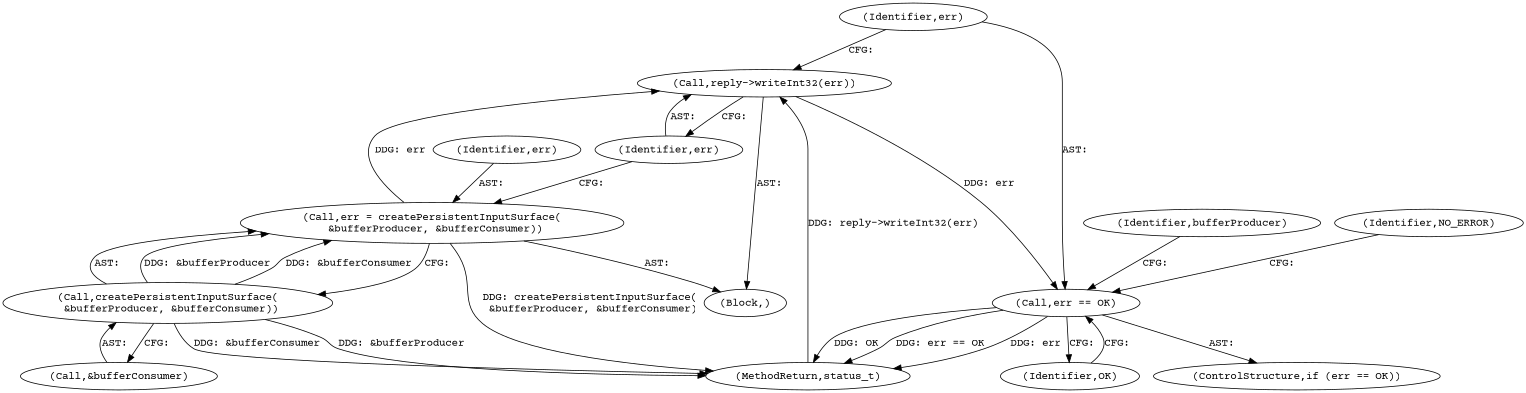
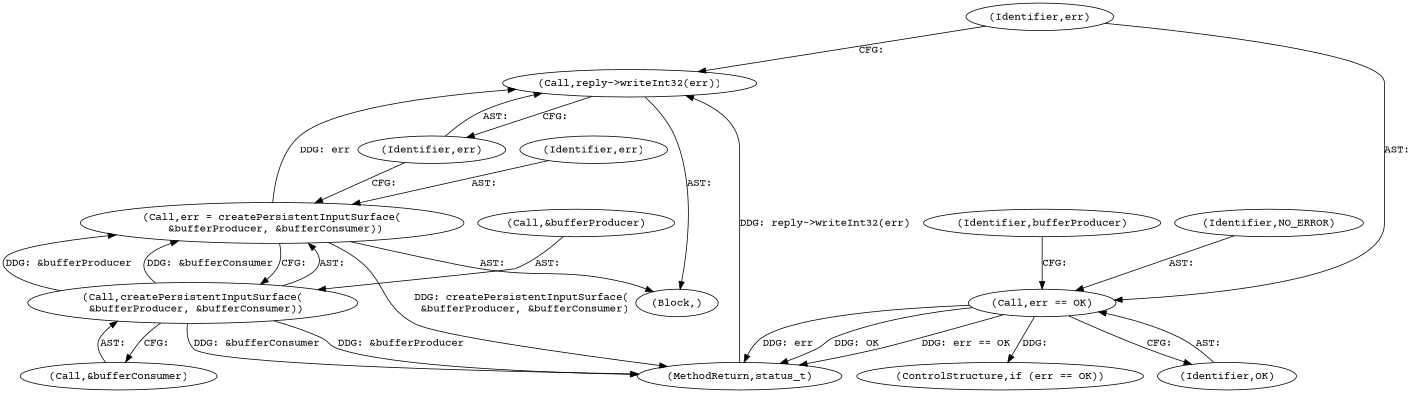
(938, 171) -> none
none -> (576, 223)
(1285, 263) -> (1185, 263)
(1120, 343) -> (1212, 343)
(1225, 343) -> (1038, 343)
